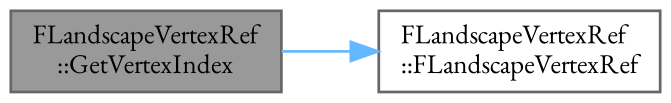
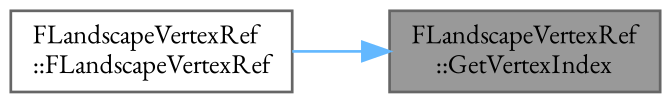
(316, 51) -> (327, 51)
